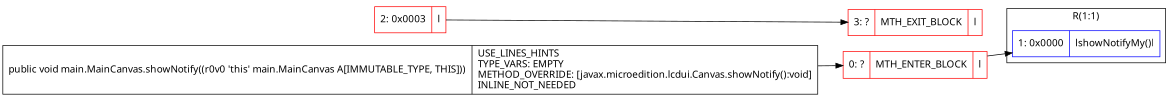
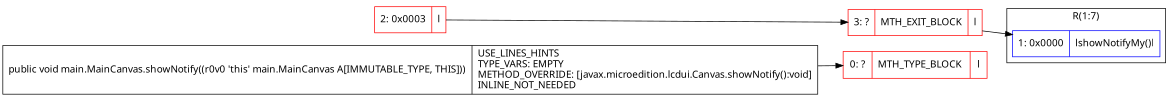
(1086, 17) -> (1086, 17)
(996, 55) -> (994, 32)
(921, 65) -> (920, 65)
